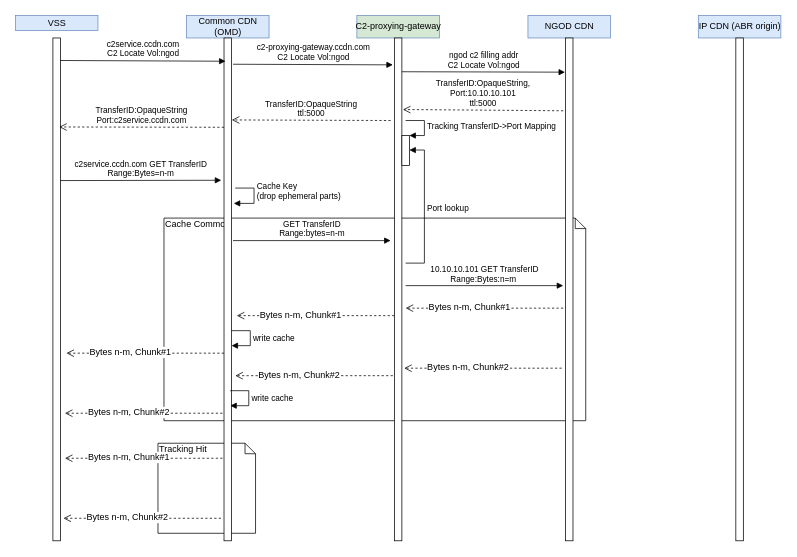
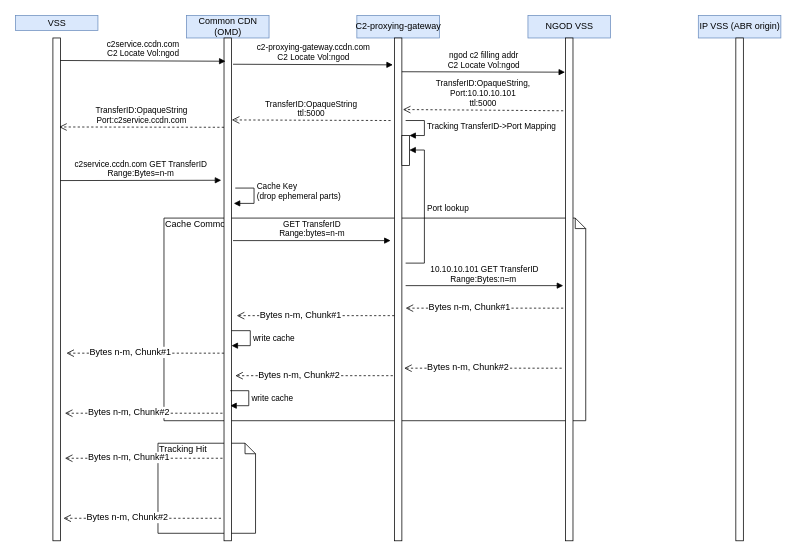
(398, 27) -> (398, 27)
(569, 27) -> (569, 27)
(740, 27) -> (740, 27)
